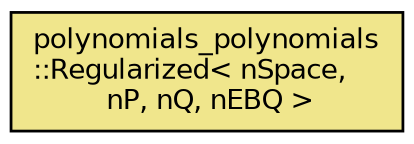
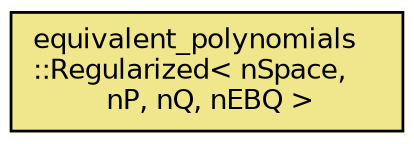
(207, 72) -> (207, 72)
